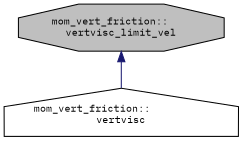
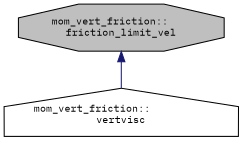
(121, 28) -> (121, 28)
